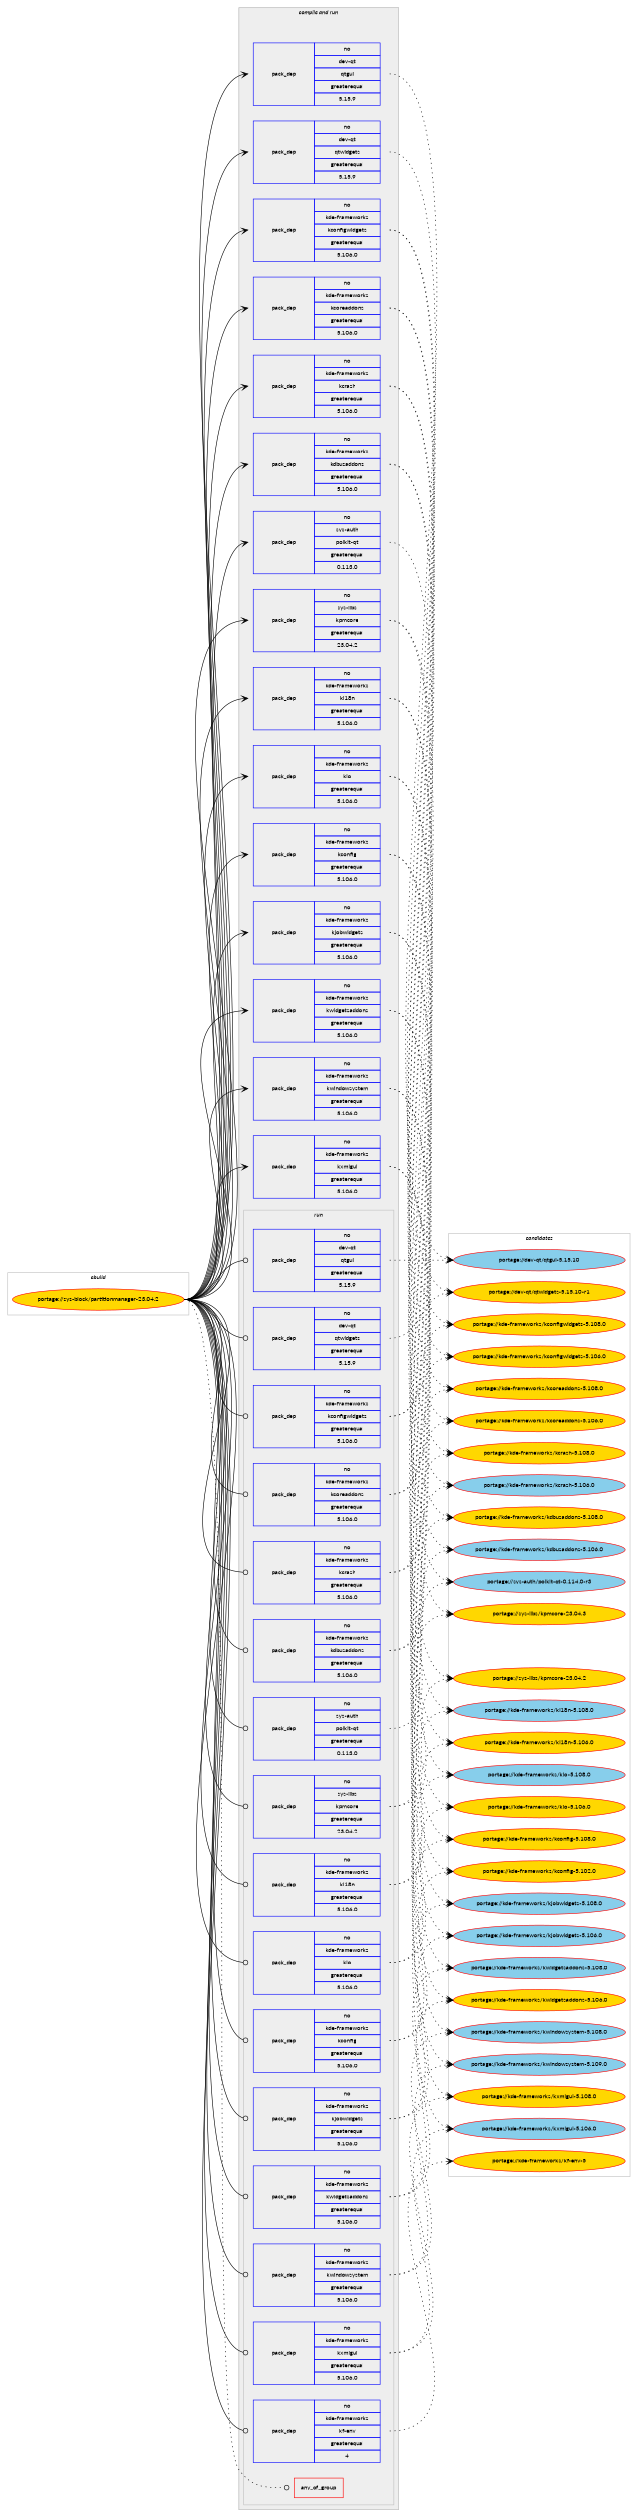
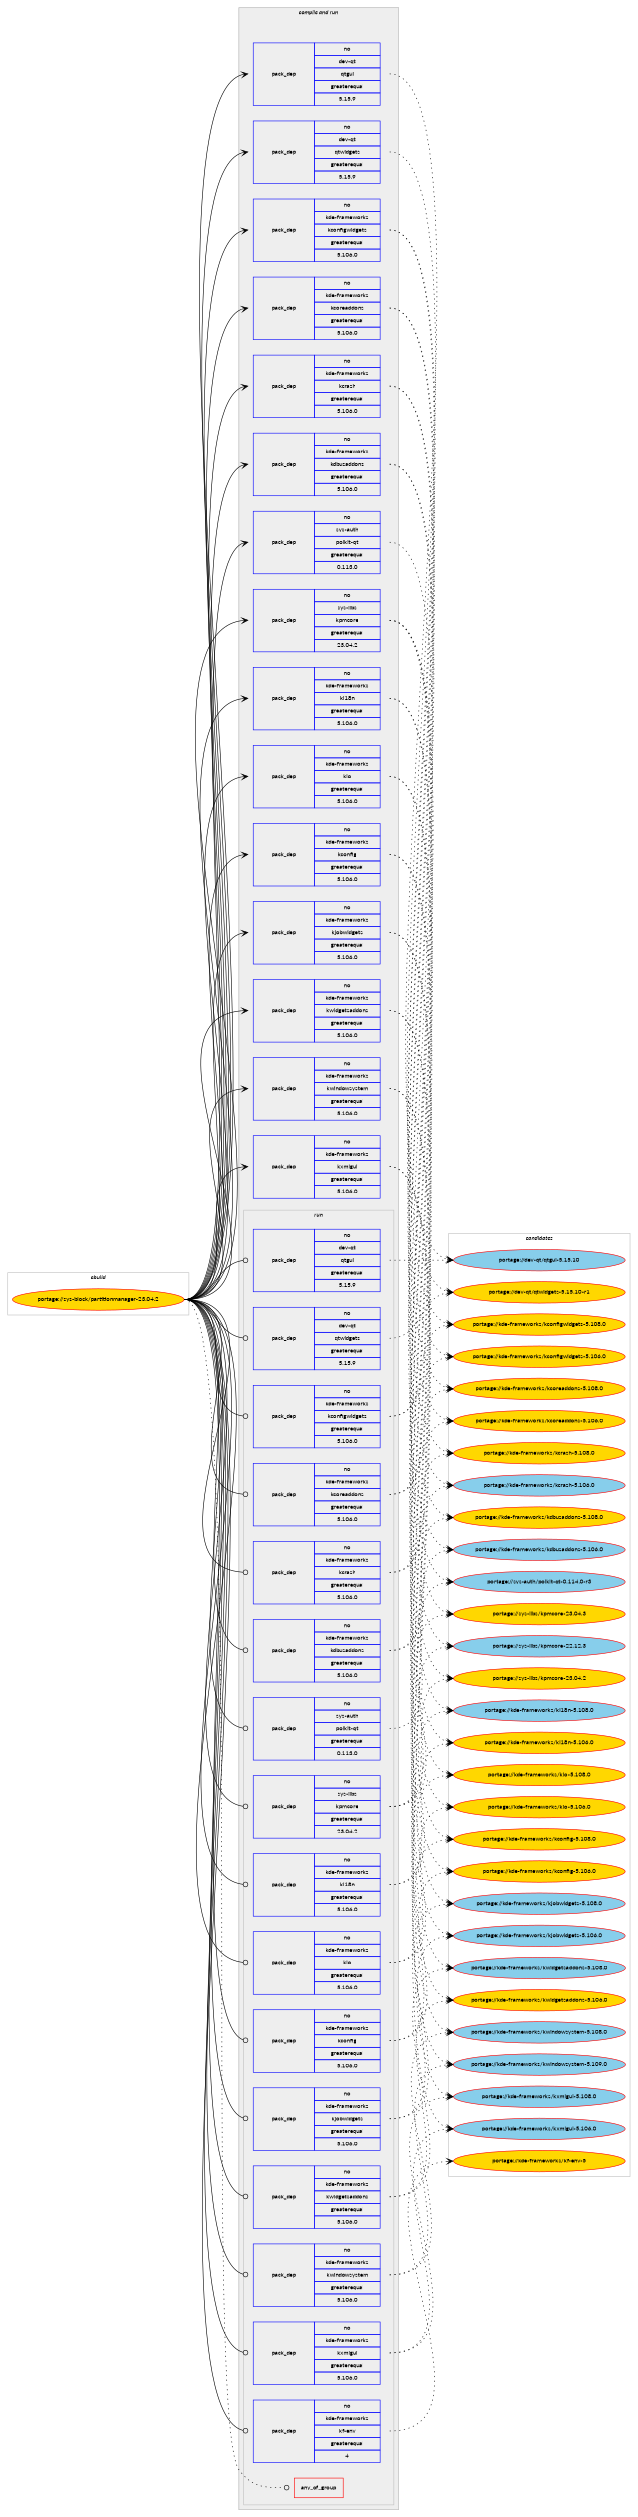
none -> (539, 1646)
(539, 1775) -> (539, 1775)
(539, 1872) -> (539, 1872)
(539, 2097) -> (539, 2097)
